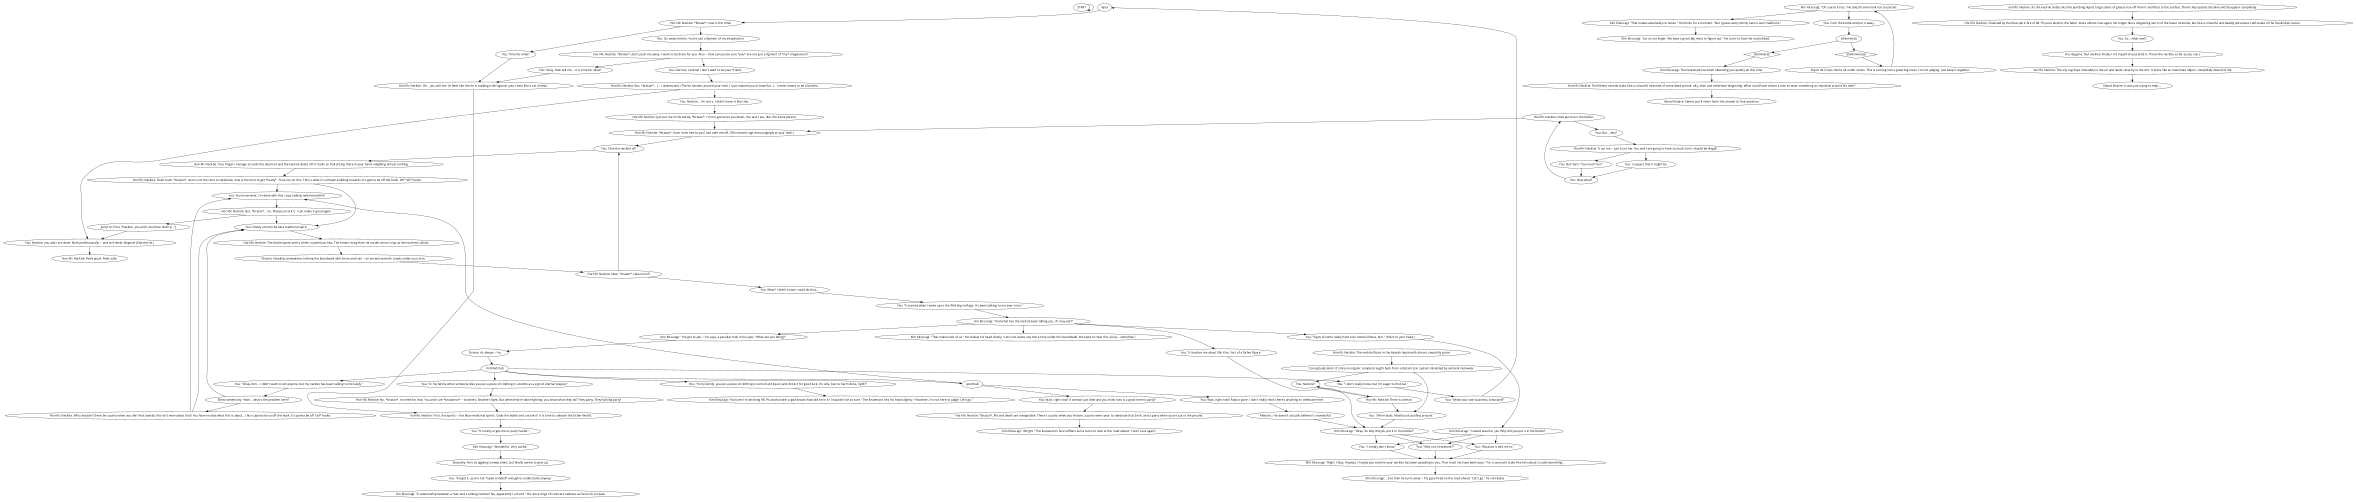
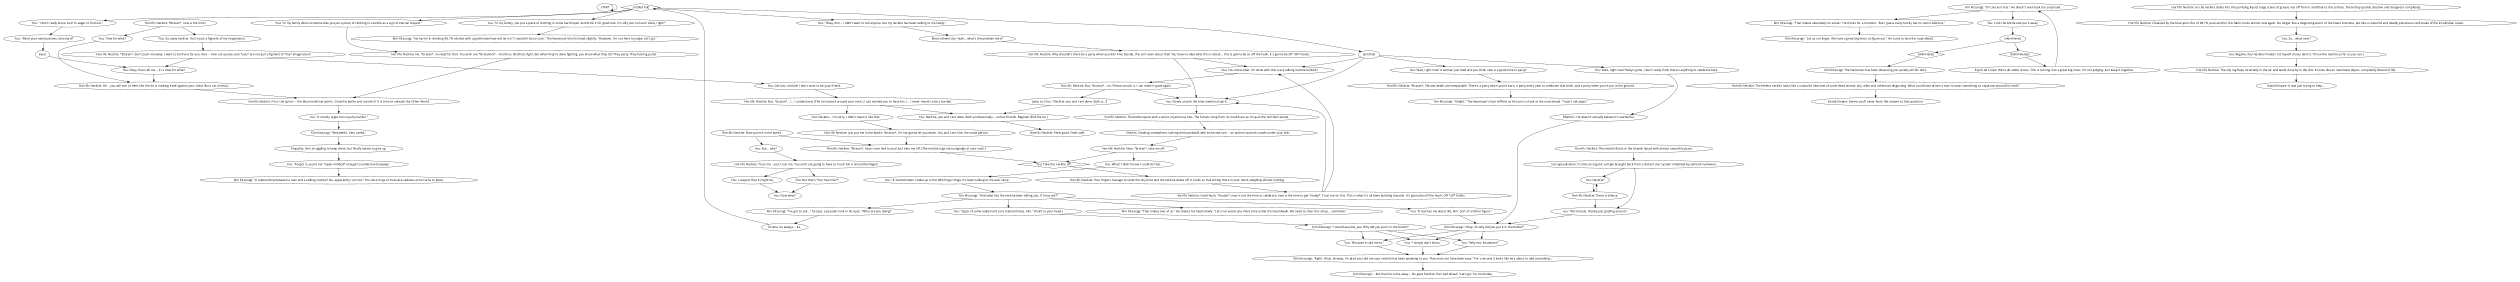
(922, 20) -> (86, 62)
(619, 149) -> (1054, 164)
(1545, 155) -> none
(207, 306) -> (1302, 85)
(495, 369) -> (641, 7)
